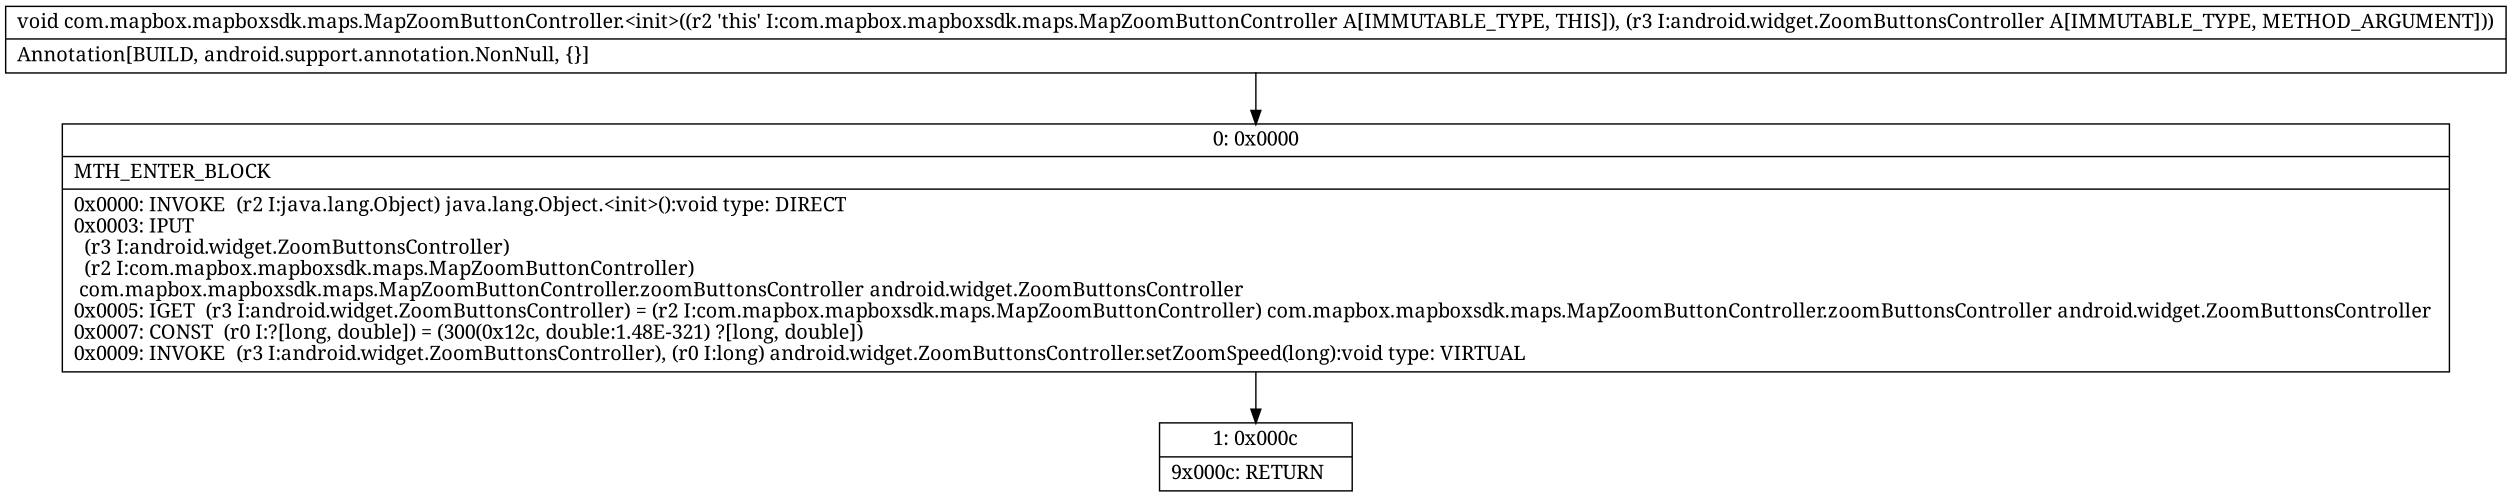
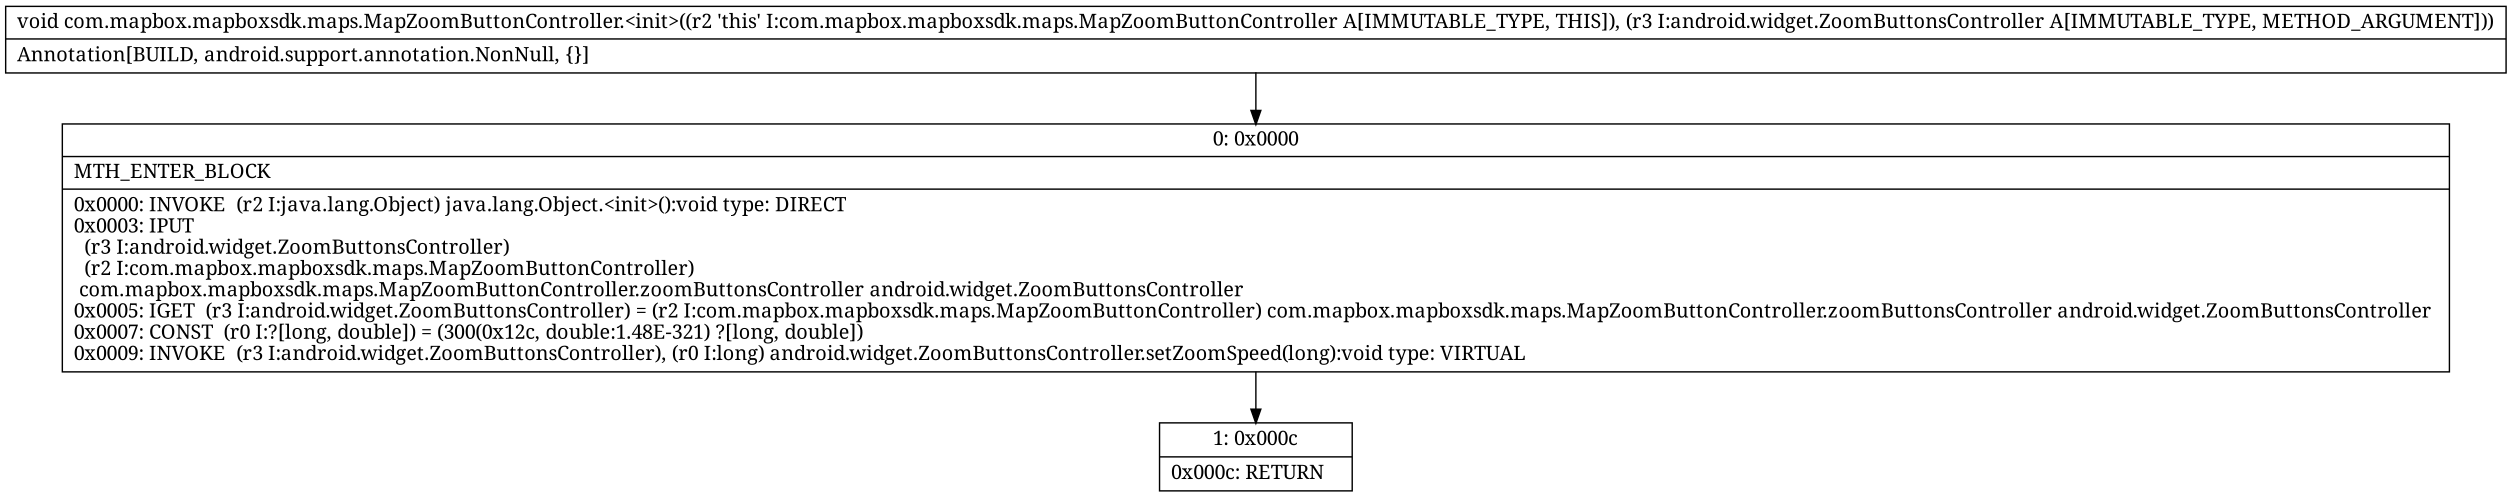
(1256, 473) -> (1256, 473)
